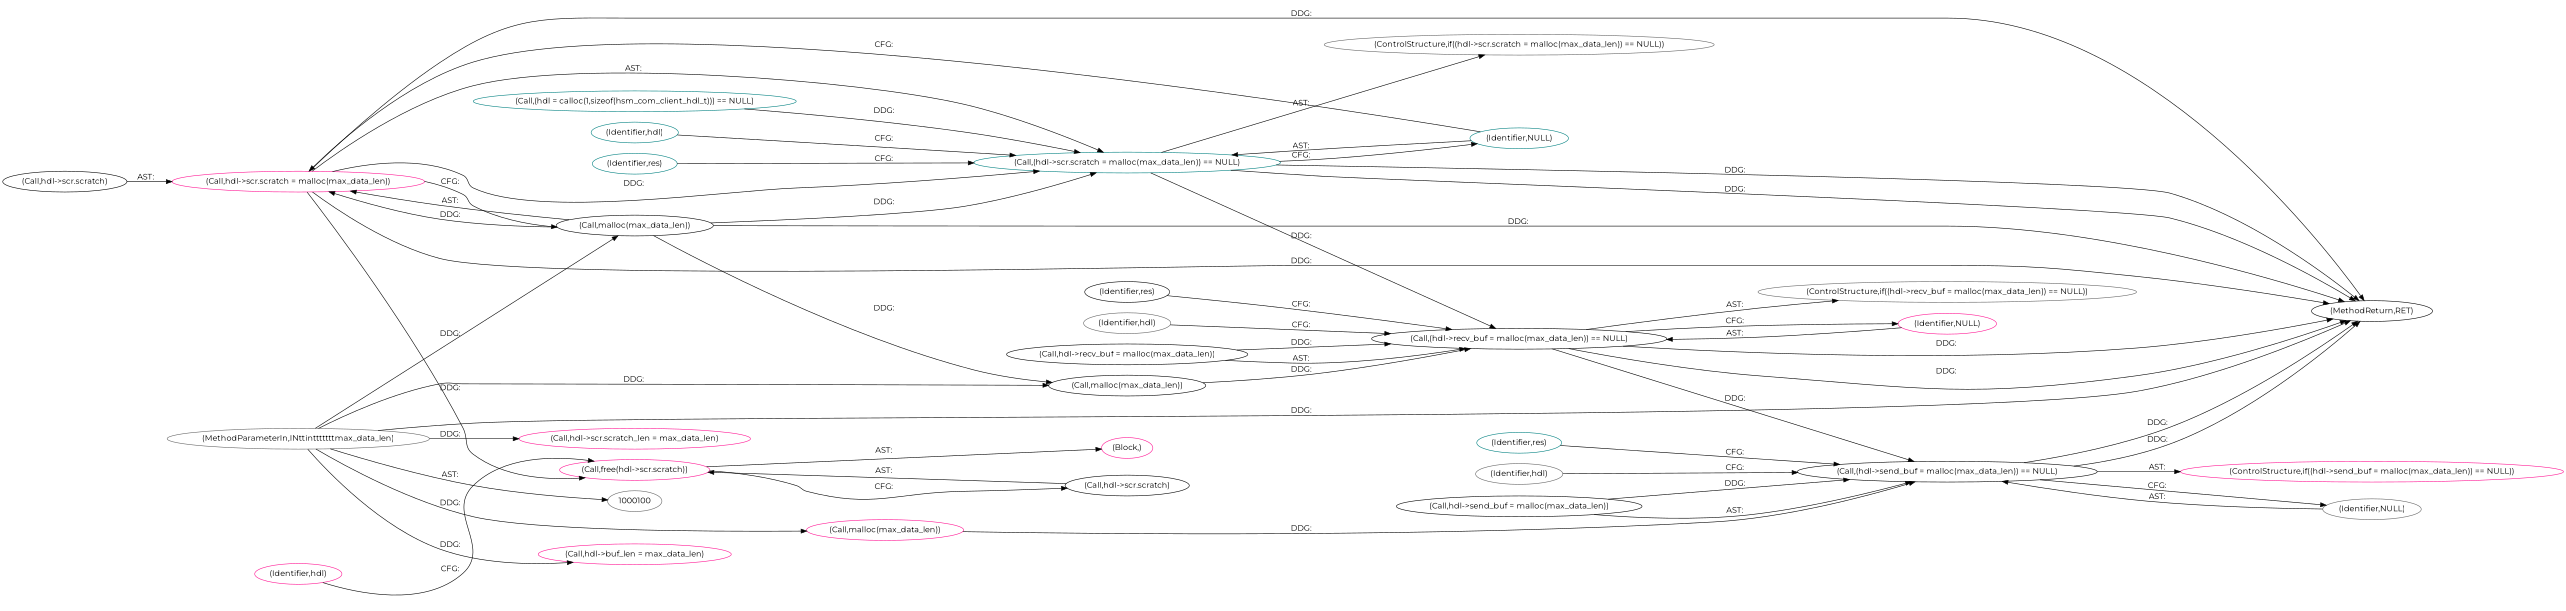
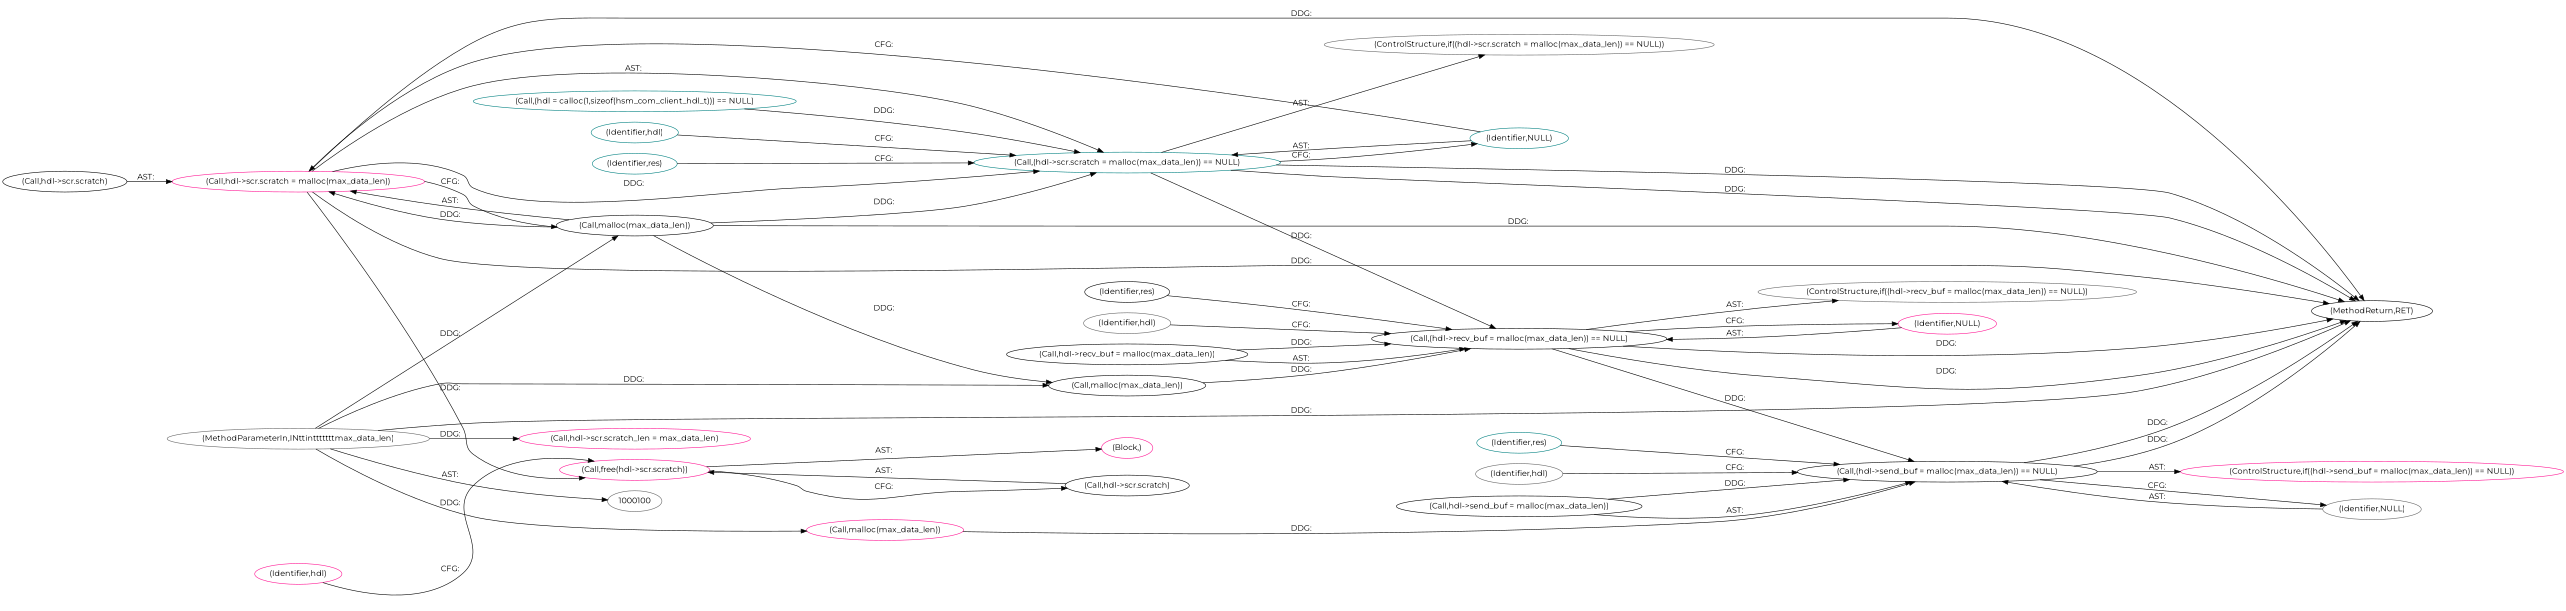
(635, 554) -> none
